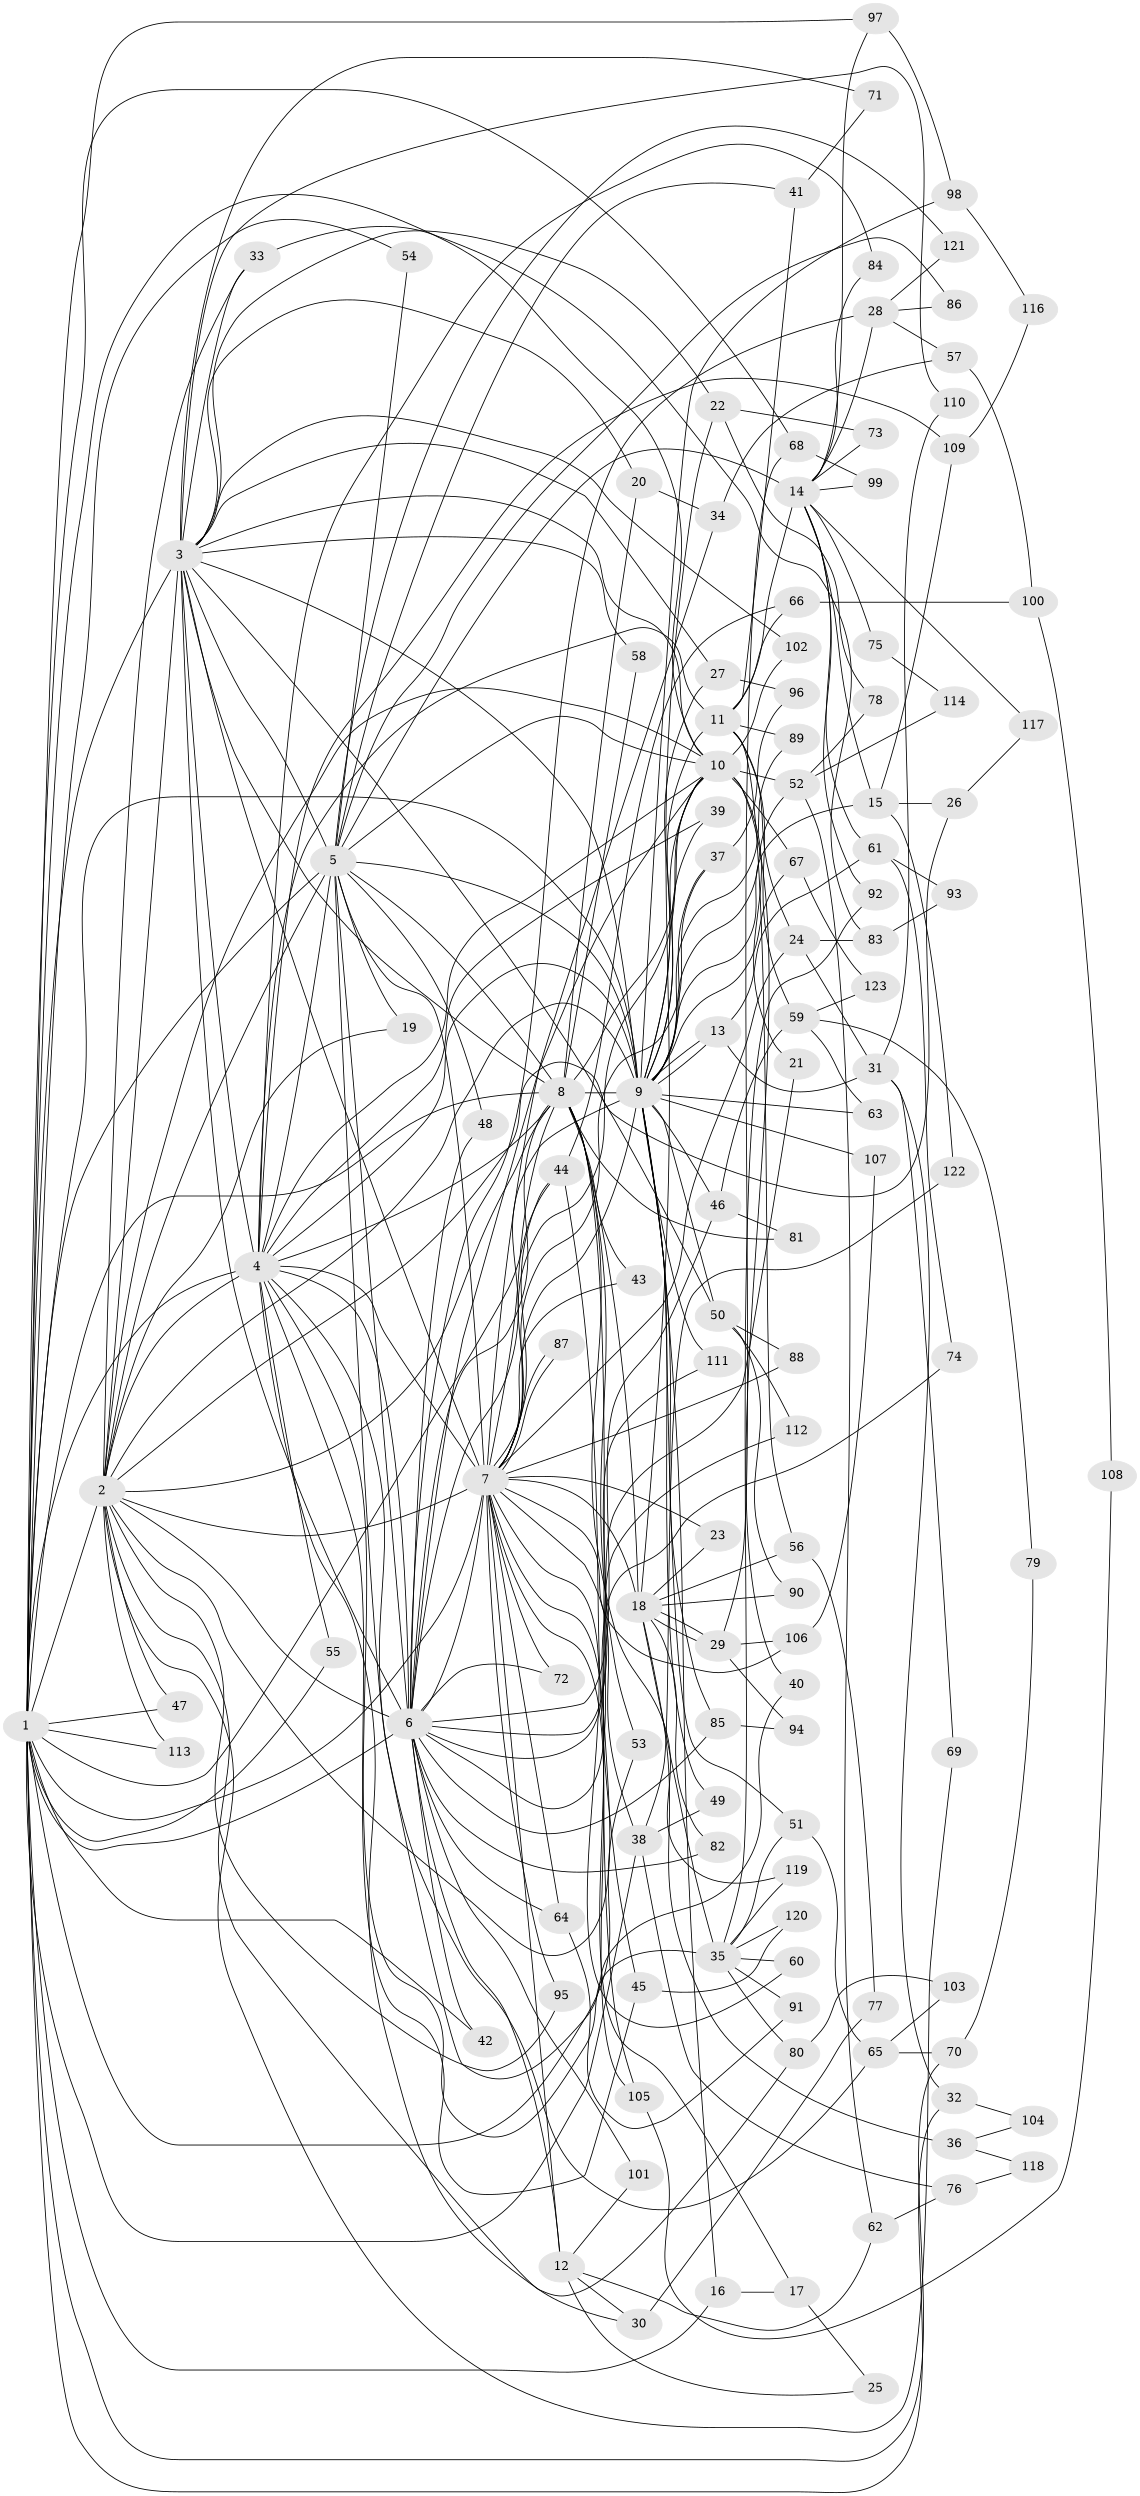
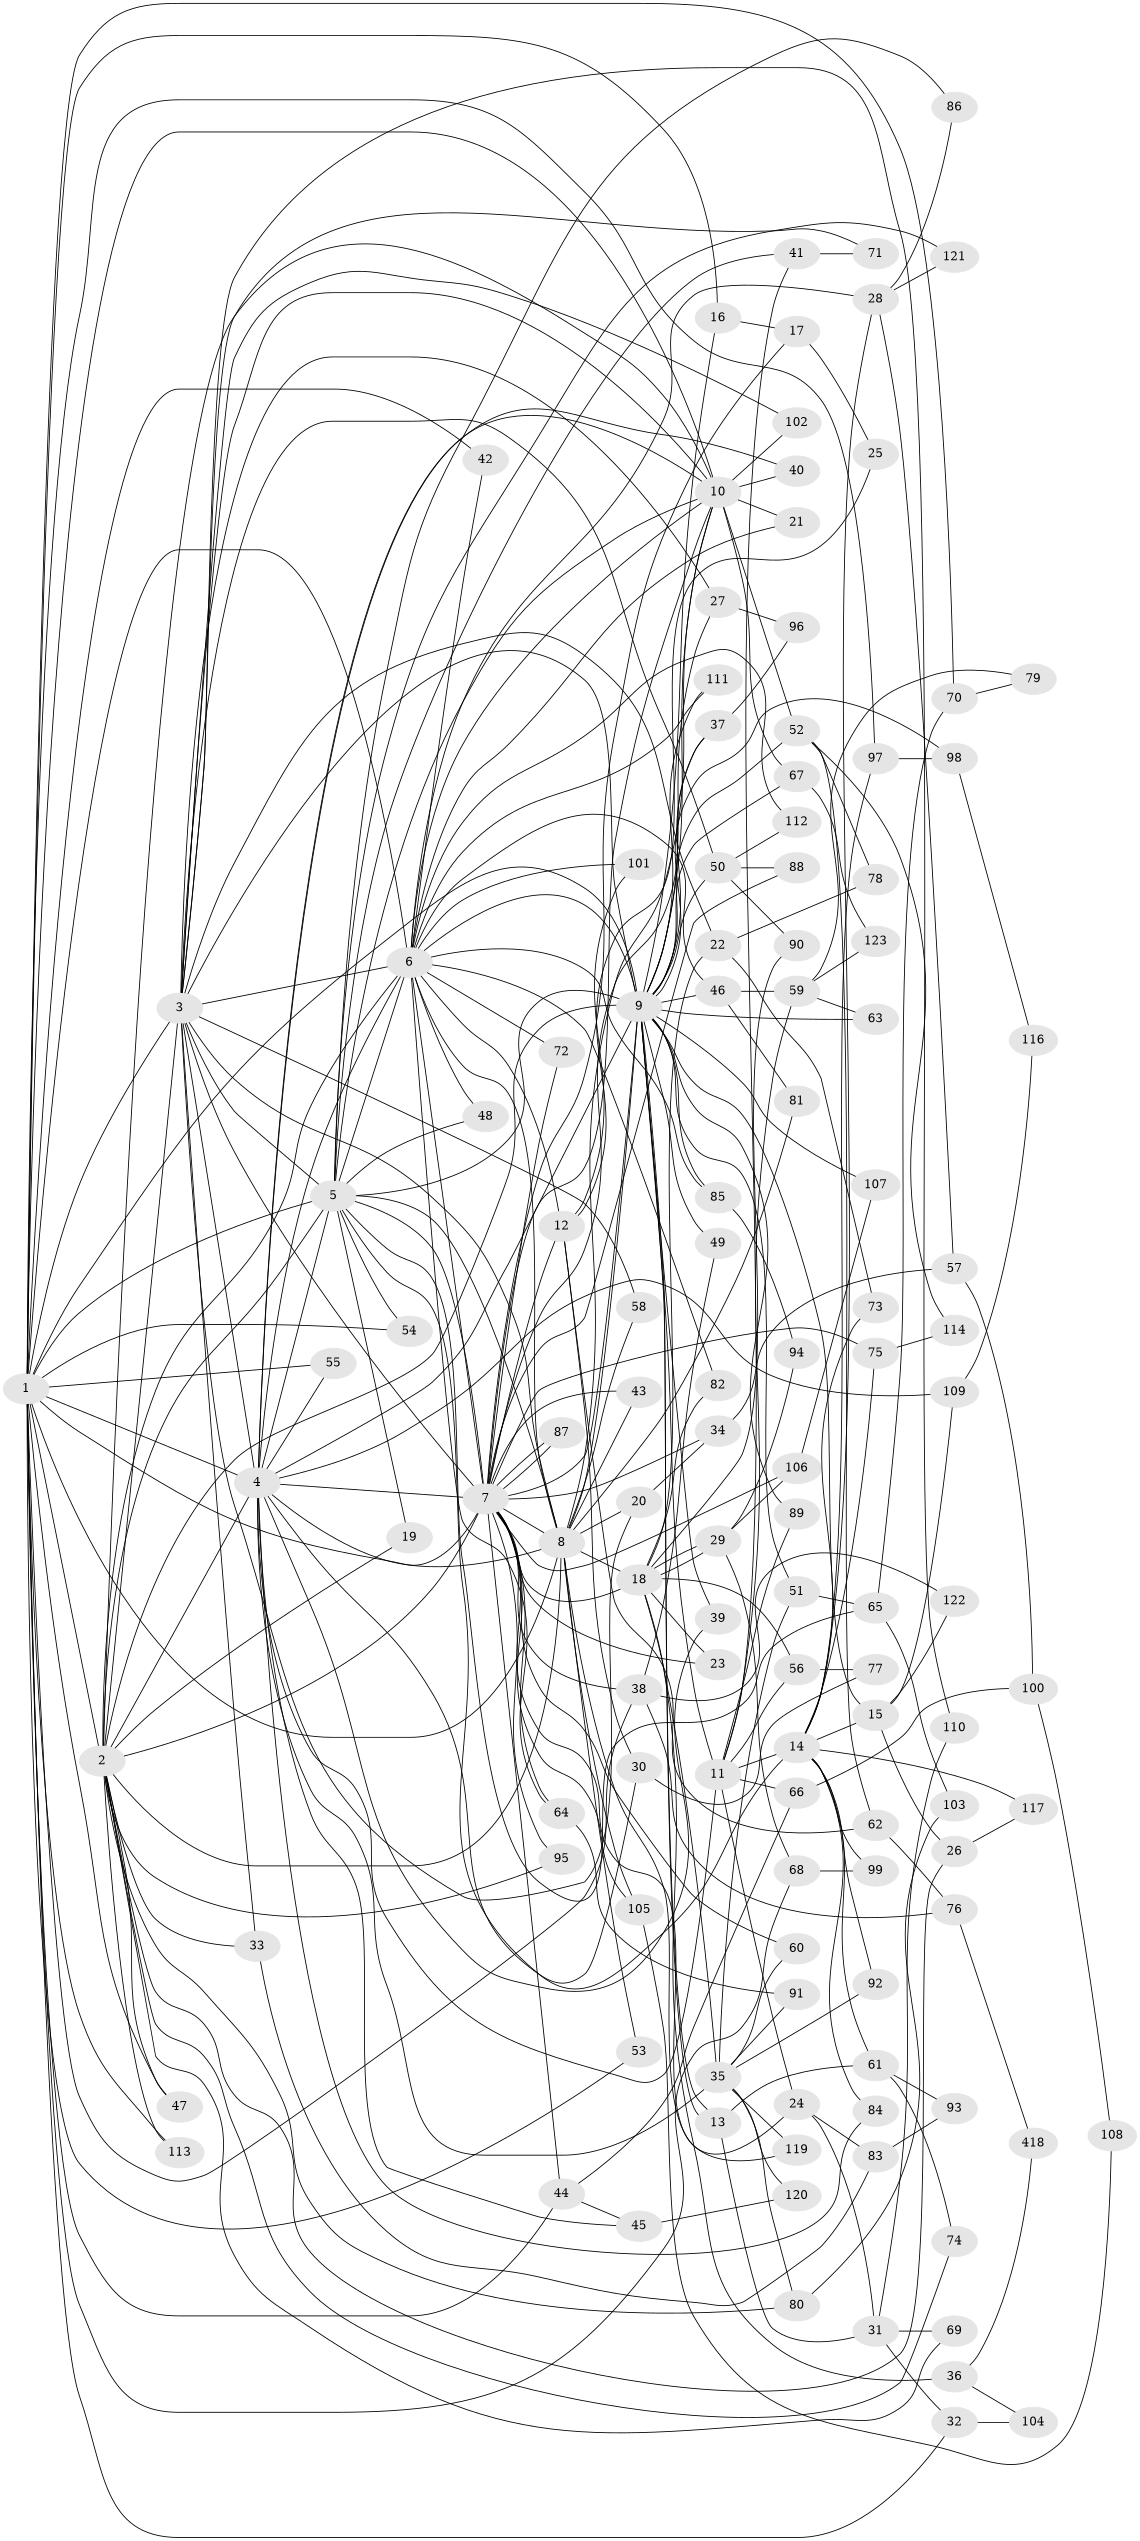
none -> (646, 1356)
(1033, 2167) -> (1033, 2143)
